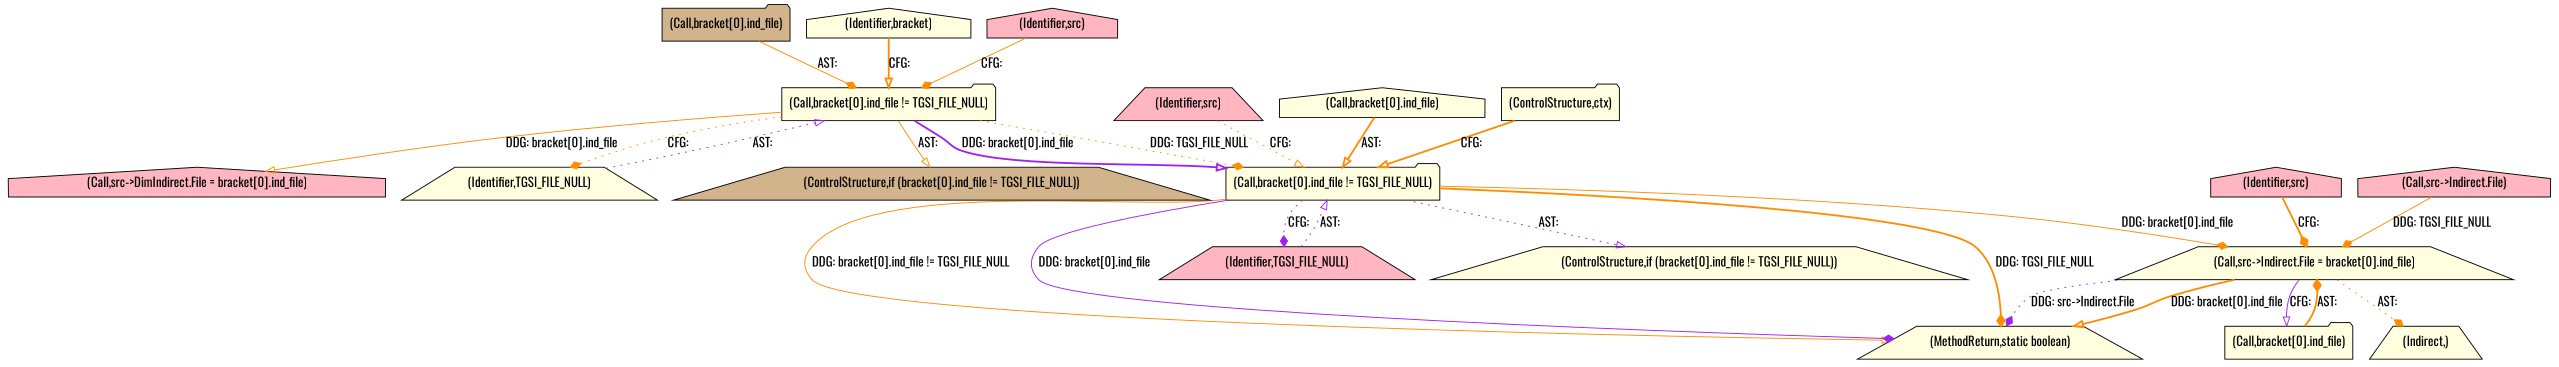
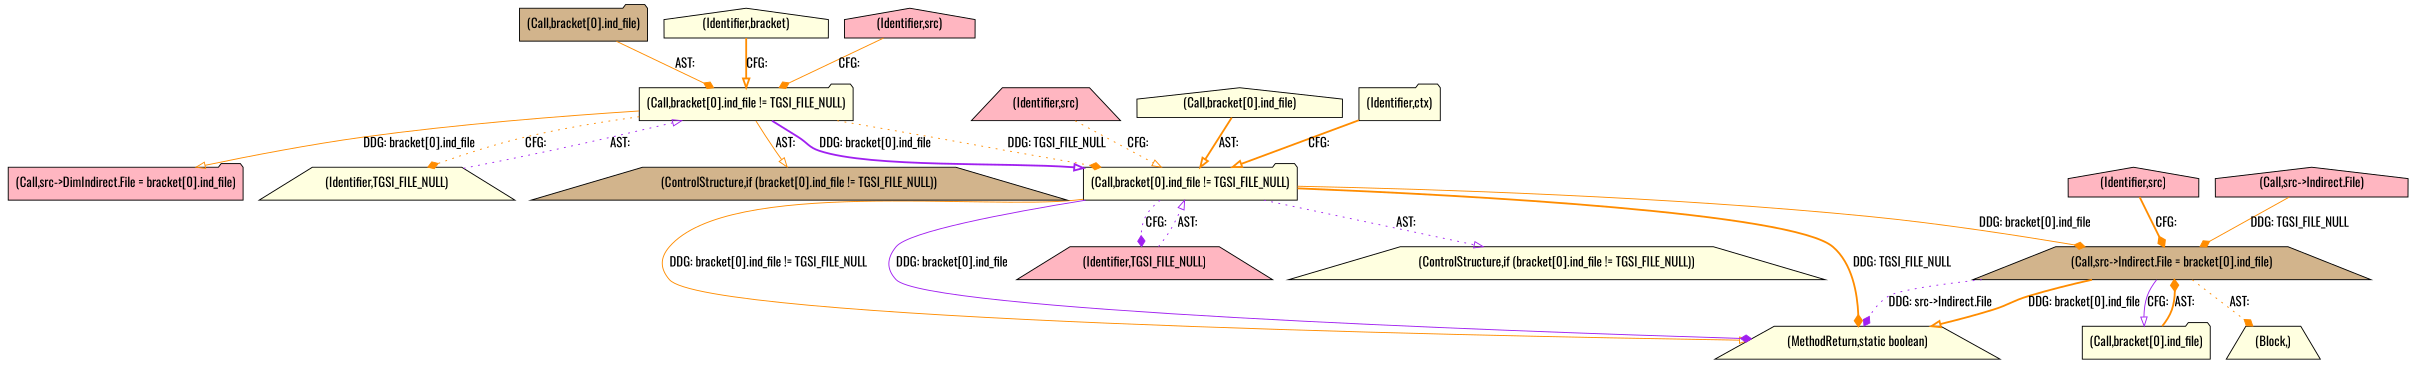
(1560, 104) -> (1400, 104)
(197, 184) -> (126, 184)
(2314, 263) -> (2172, 263)
(2426, 343) -> (2273, 343)
